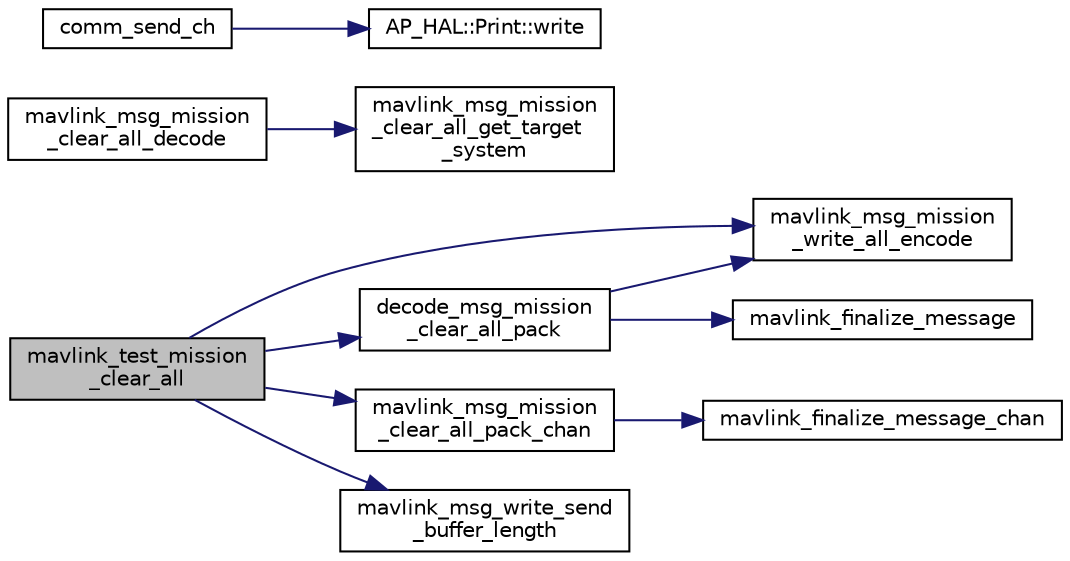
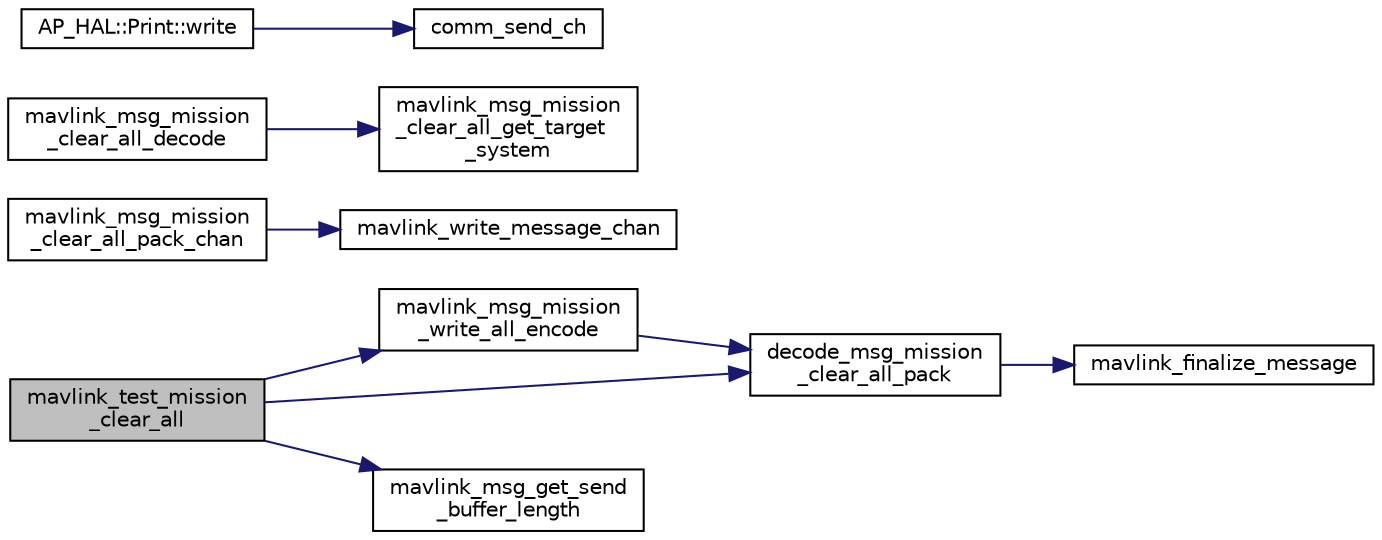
(290, 29) -> (323, 29)
(671, 278) -> (684, 341)
(300, 393) -> none
(883, 420) -> (508, 230)
(485, 521) -> (508, 500)
